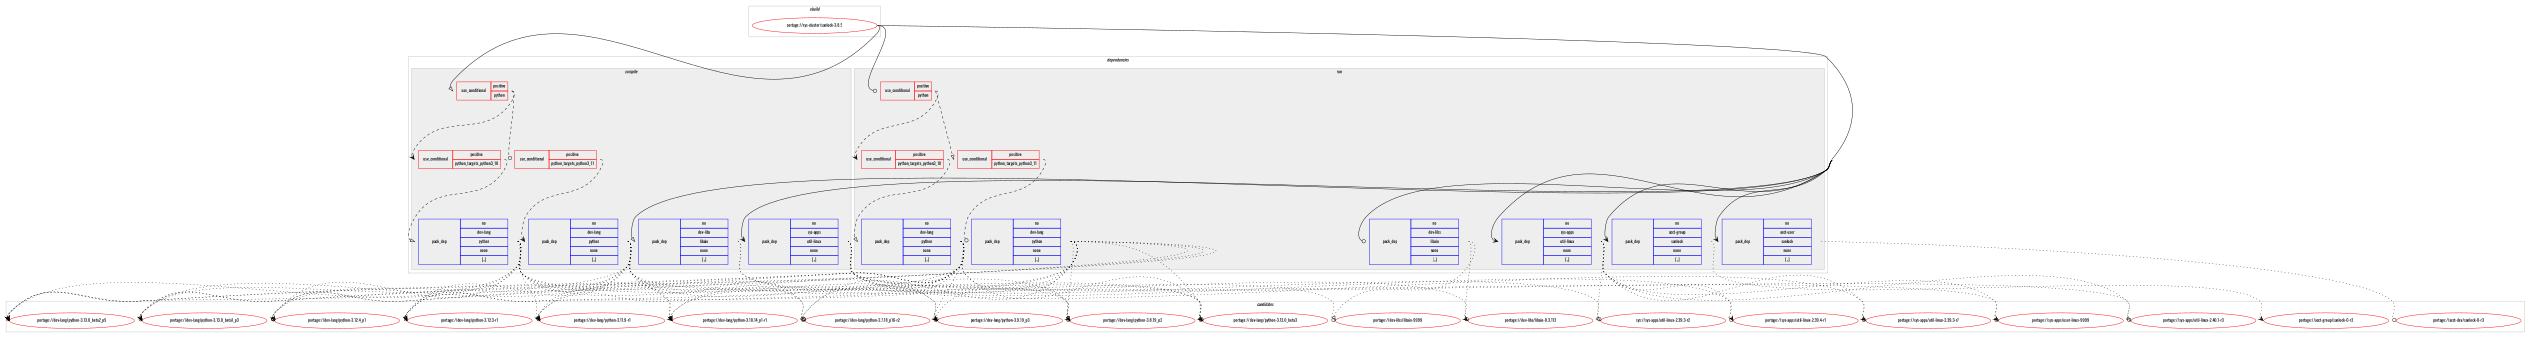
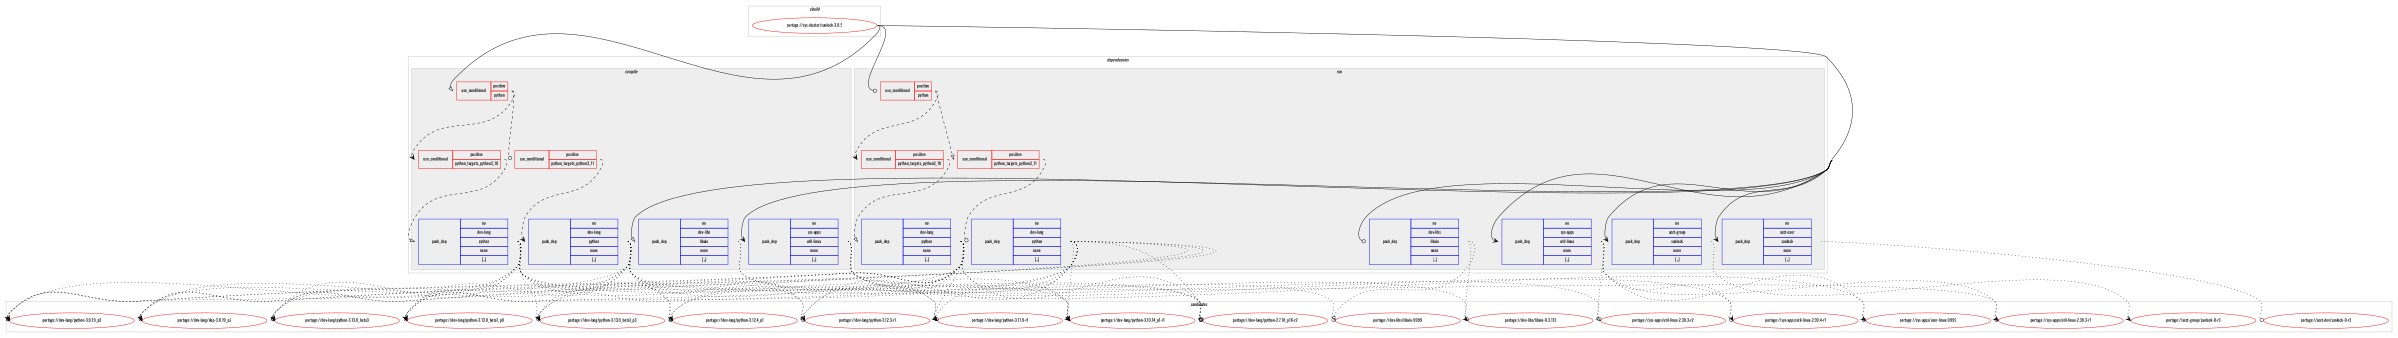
(72, 321) -> (470, 321)
(1133, 321) -> (205, 321)
(1663, 321) -> (1663, 321)
(2194, 321) -> none
